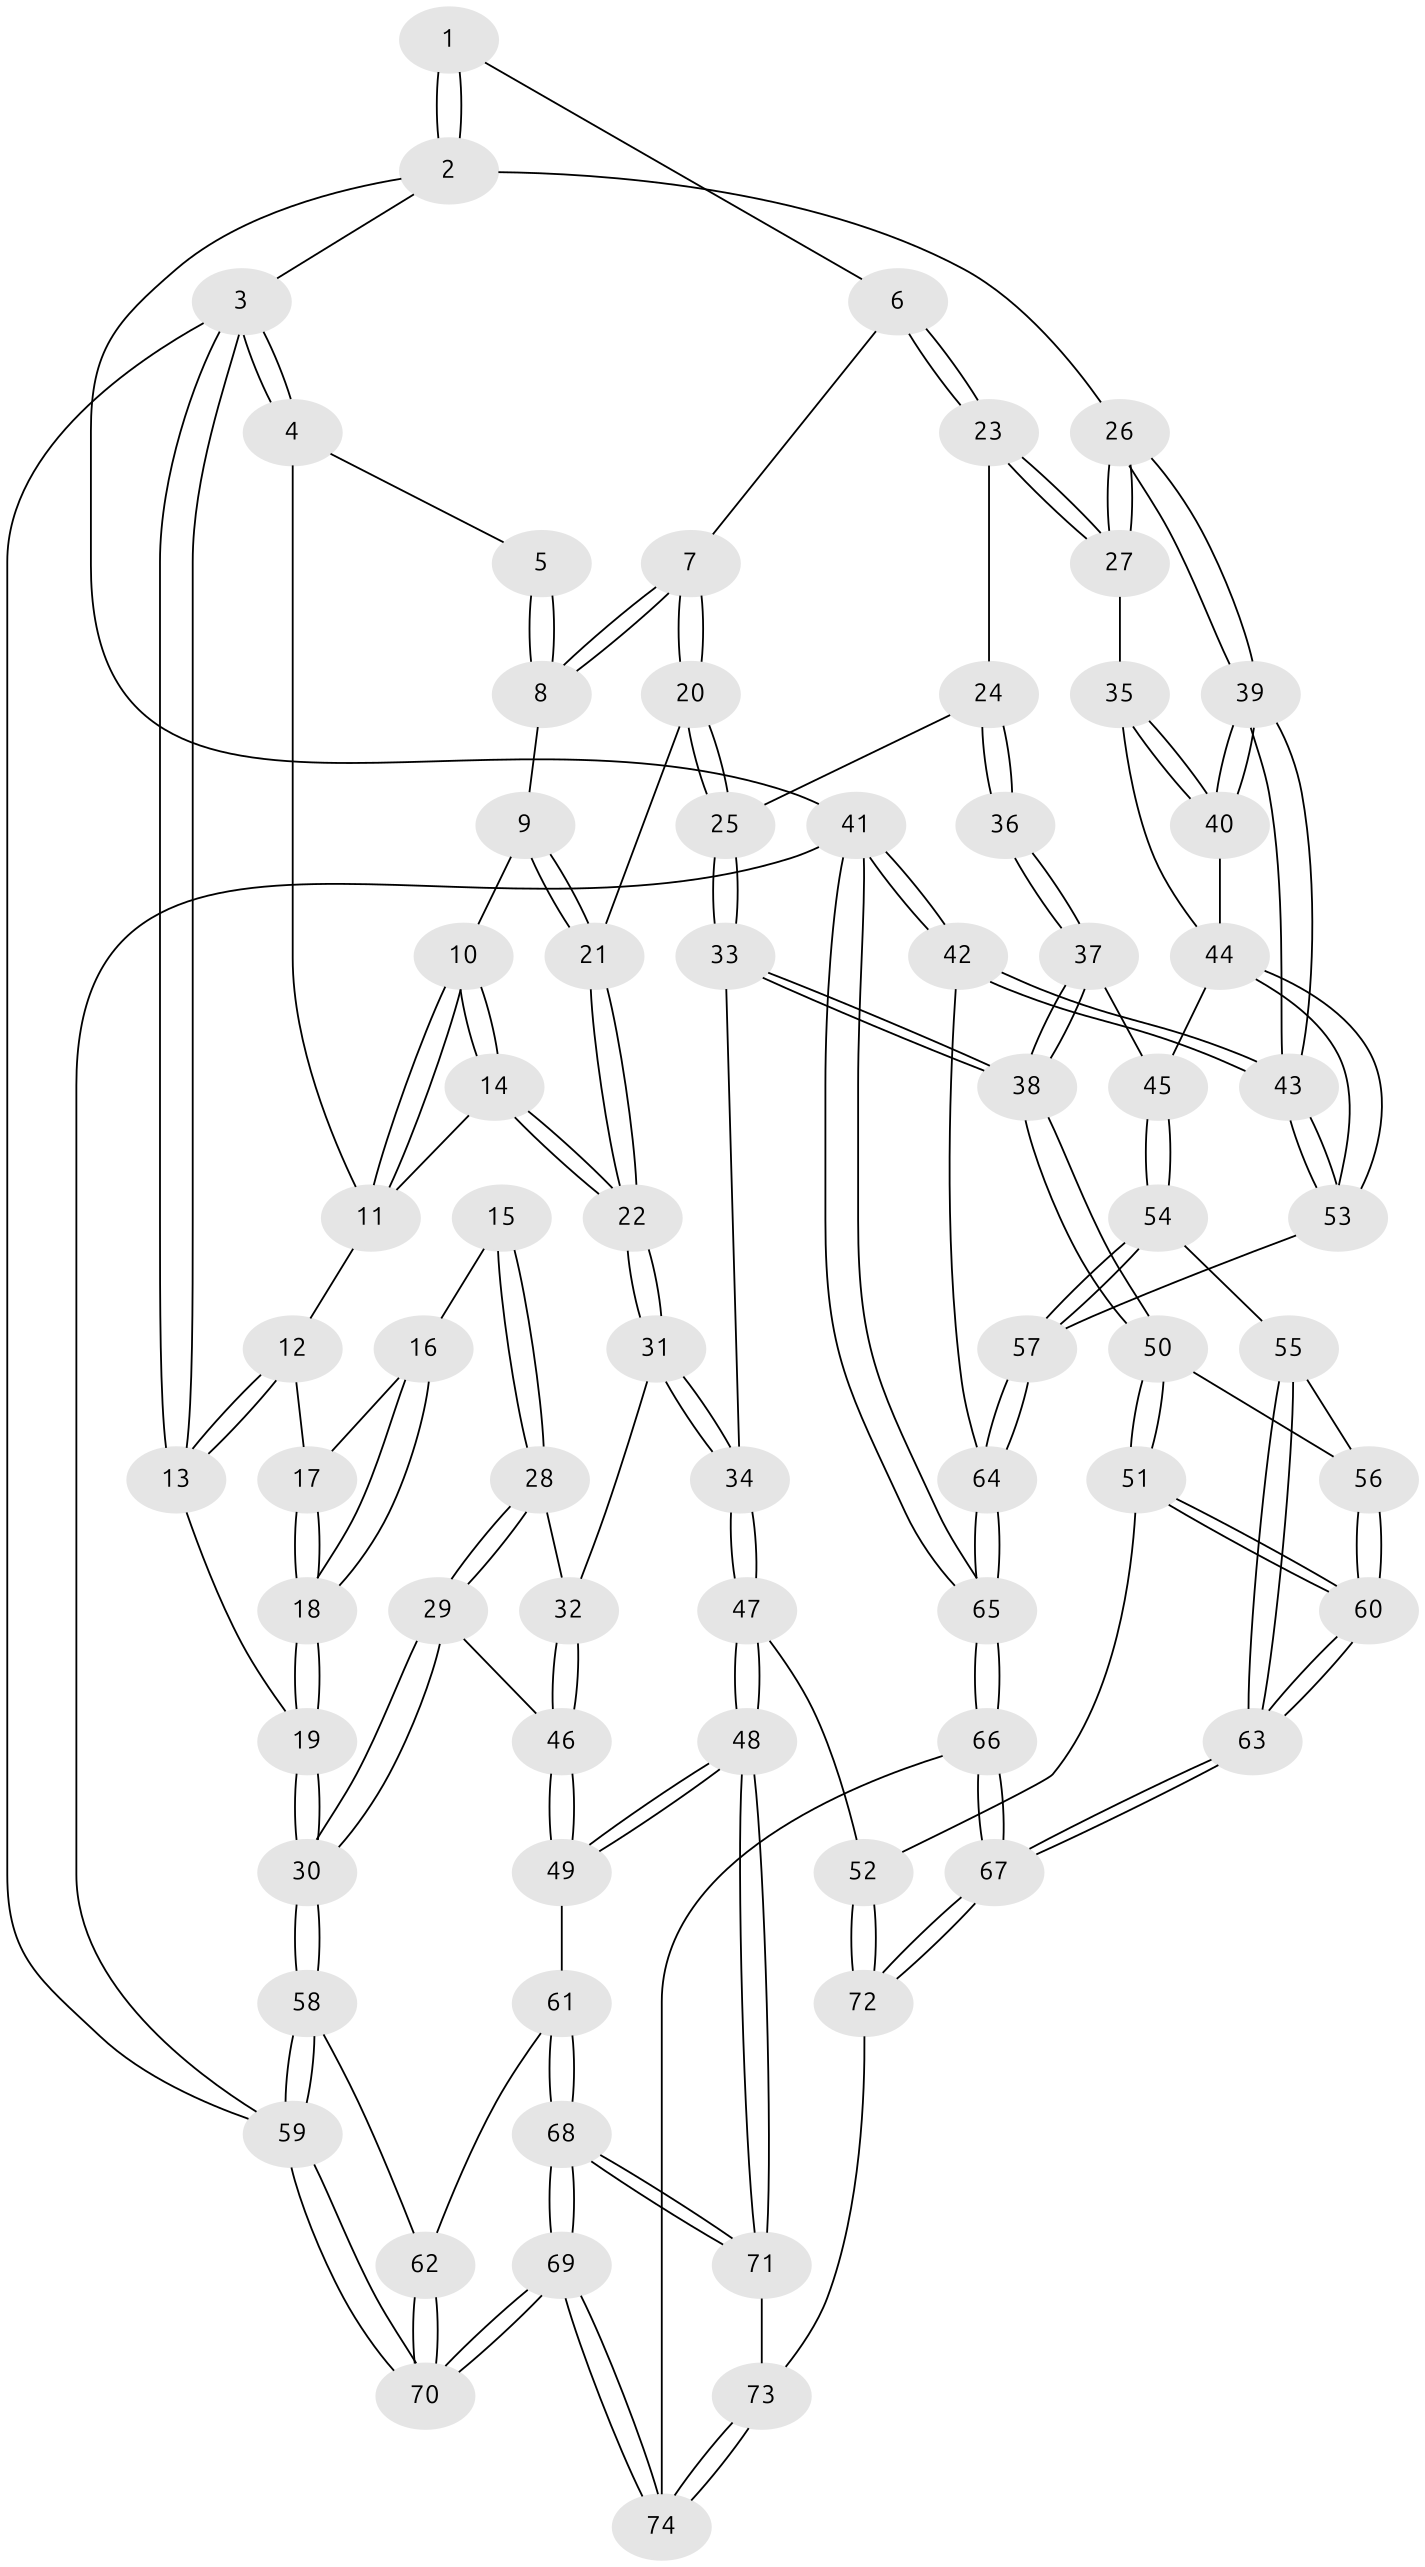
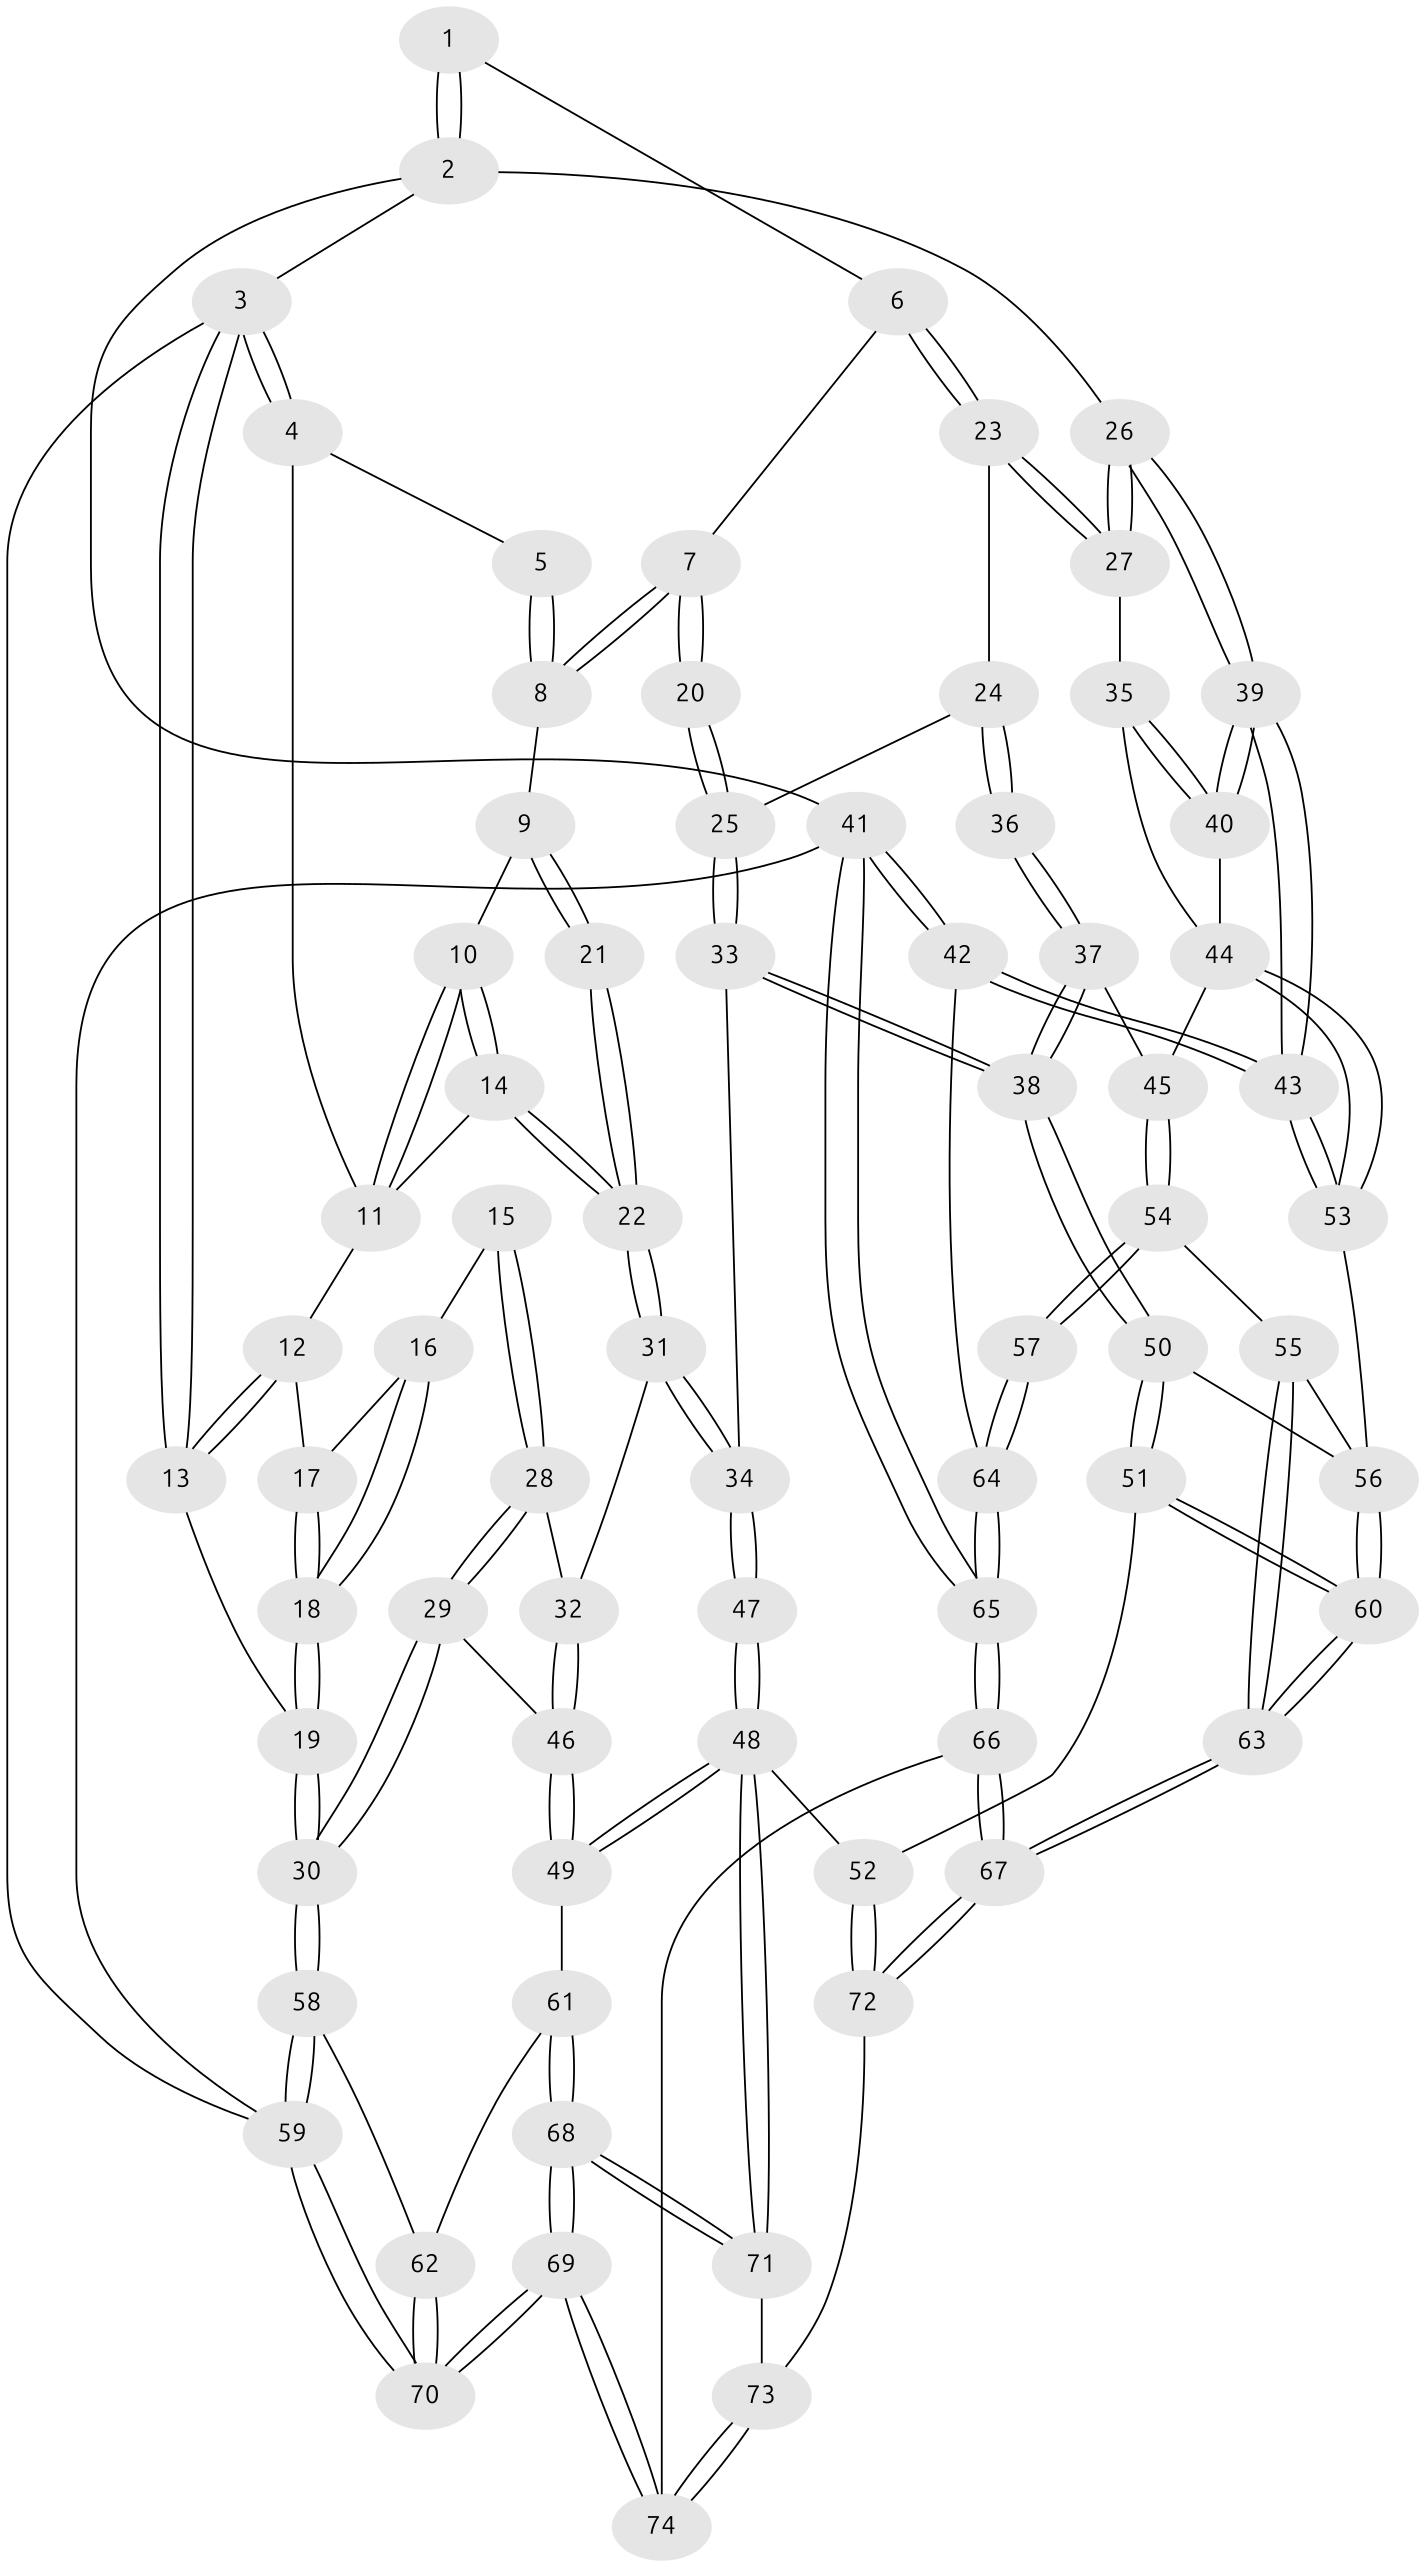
(643, 825) -> none
(1180, 1280) -> (1358, 1349)
(824, 1735) -> (800, 1802)
